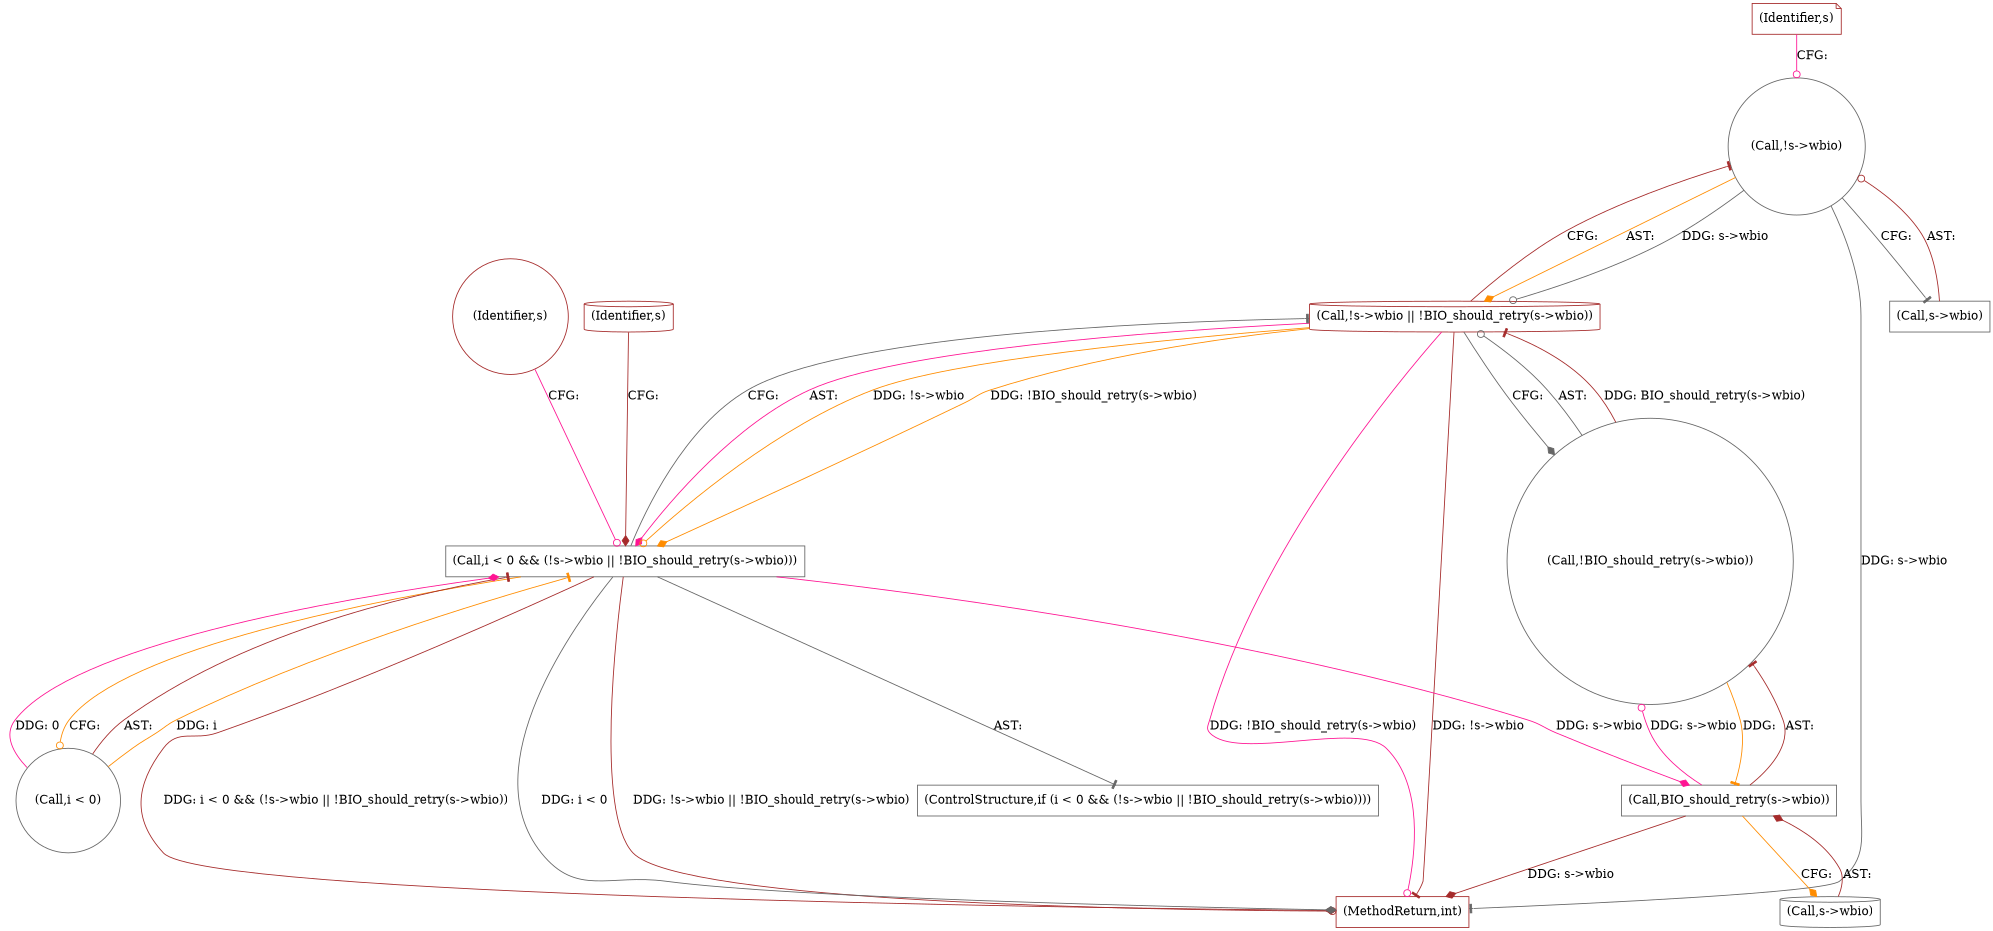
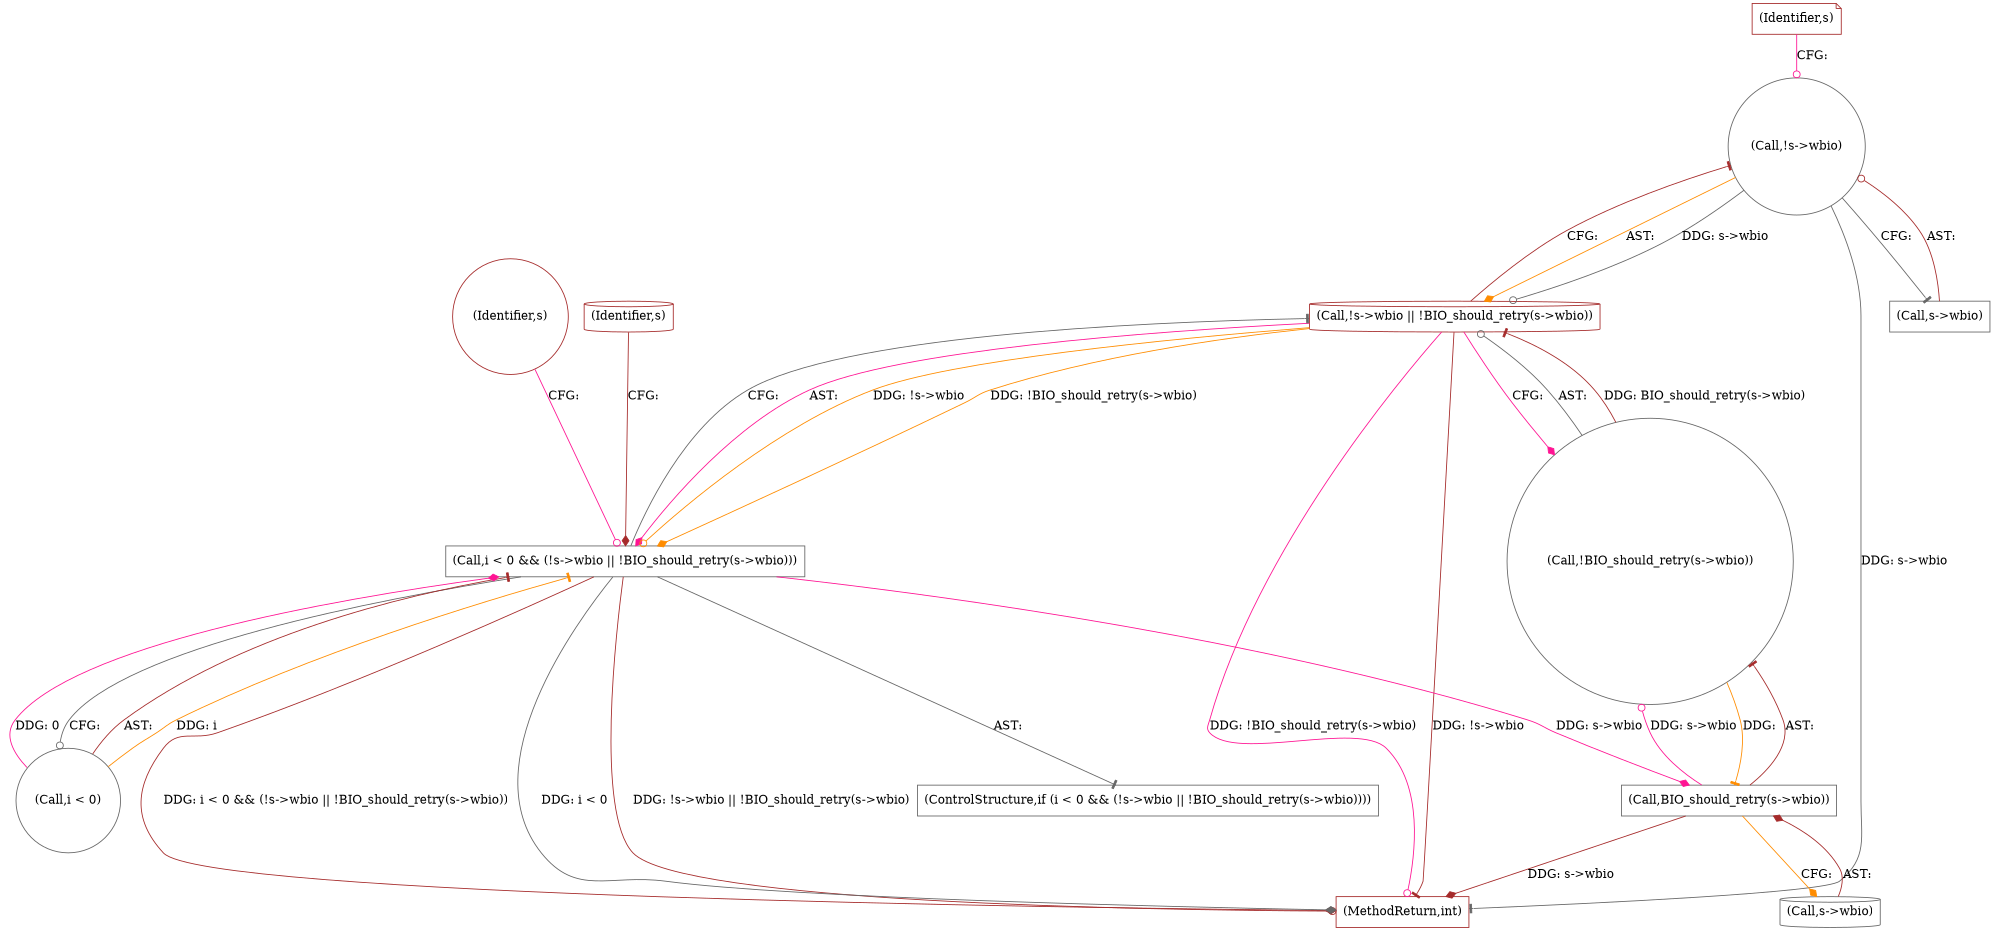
(1503, 391) -> (1503, 391)
(274, 627) -> (274, 627)
